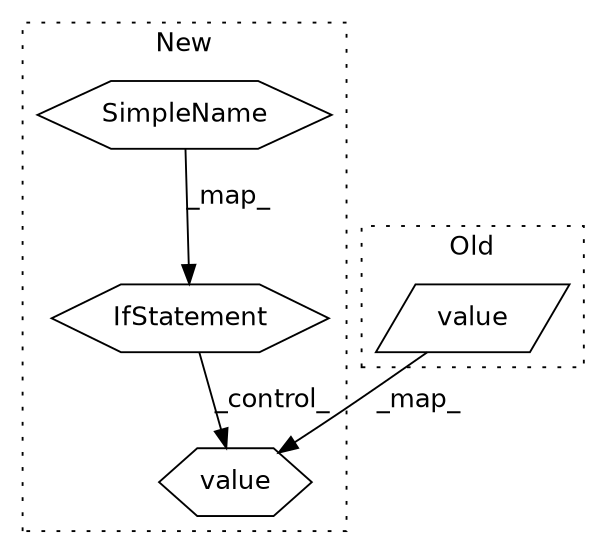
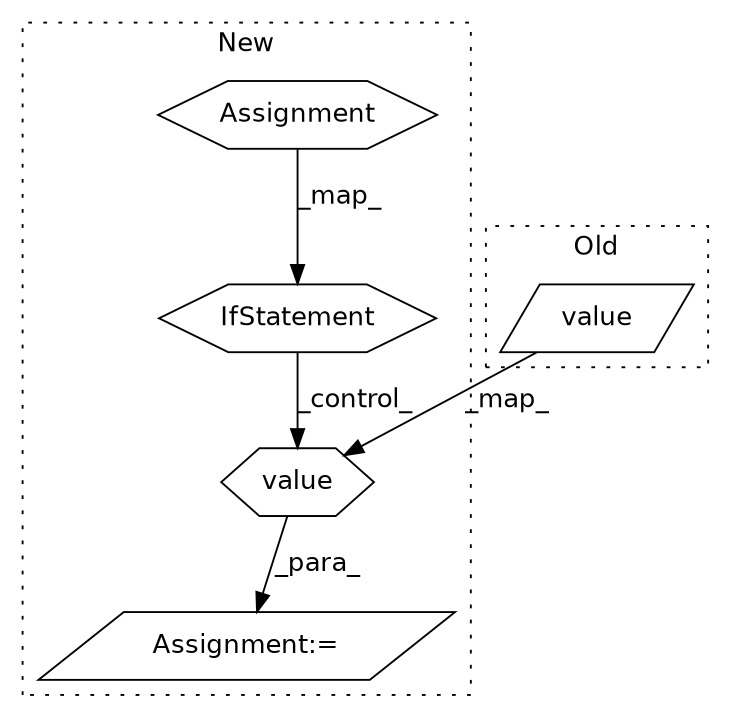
(185, 115) -> (298, 115)
none -> (247, 646)
